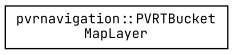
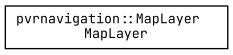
(117, 27) -> (117, 27)
